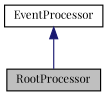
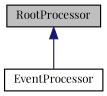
(54, 54) -> (54, 54)
